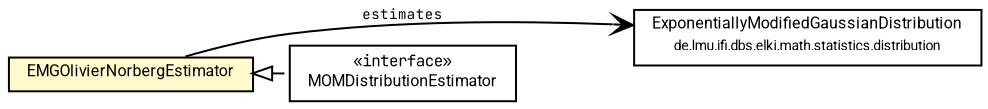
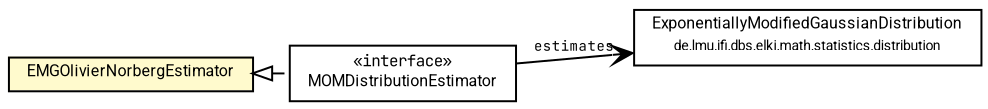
(398, 25) -> (564, 59)
